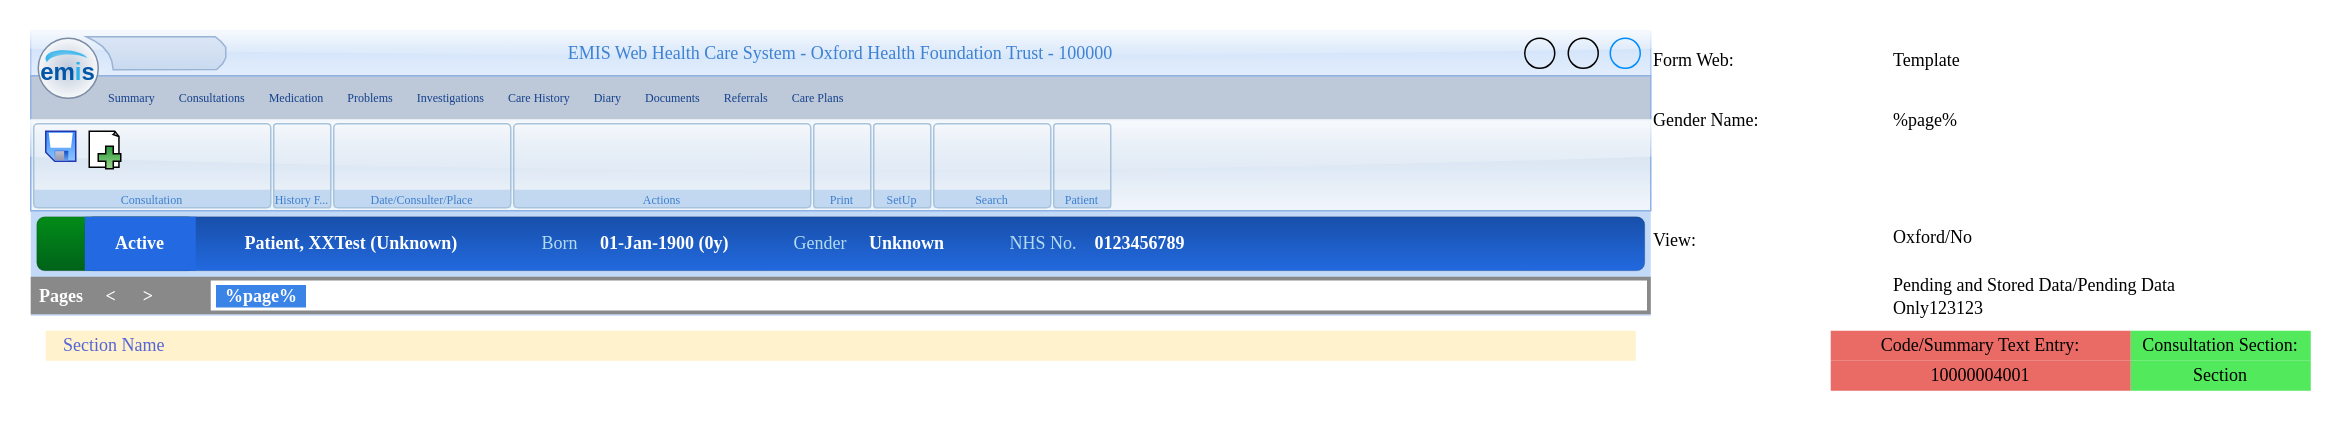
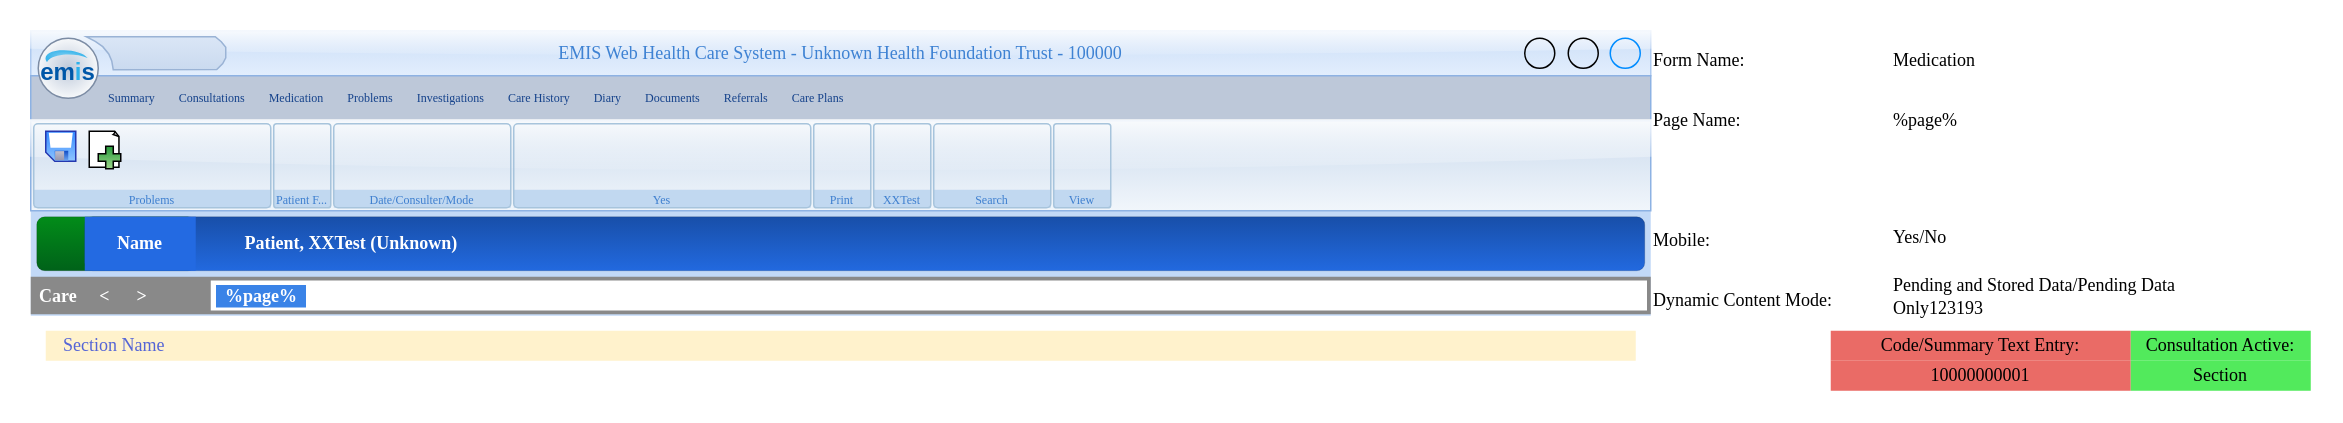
(841, 53) -> (841, 53)
(1694, 61) -> (1699, 61)
(1932, 61) -> (1939, 61)
(1710, 121) -> (1699, 121)
(302, 193) -> (302, 193)
(152, 201) -> (152, 201)
(422, 201) -> (422, 201)
(662, 201) -> (662, 201)
(902, 201) -> (902, 201)
(1082, 201) -> (1082, 201)
(1939, 238) -> (1924, 238)
(1674, 241) -> (1682, 241)
(140, 244) -> (140, 244)
(923, 244) -> none
(119, 296) -> (114, 296)
(2042, 296) -> (2042, 296)
none -> (1771, 301)
(2221, 346) -> (2221, 346)
(1981, 376) -> (1981, 376)
